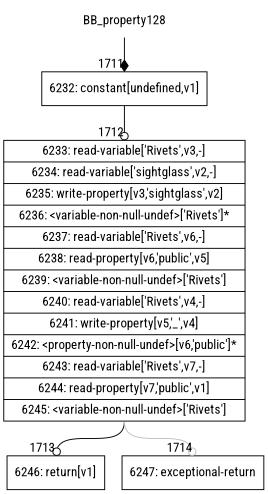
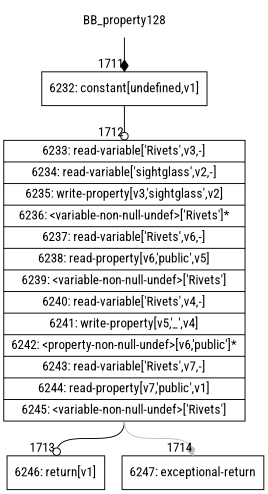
(155, 438) -> (153, 438)
